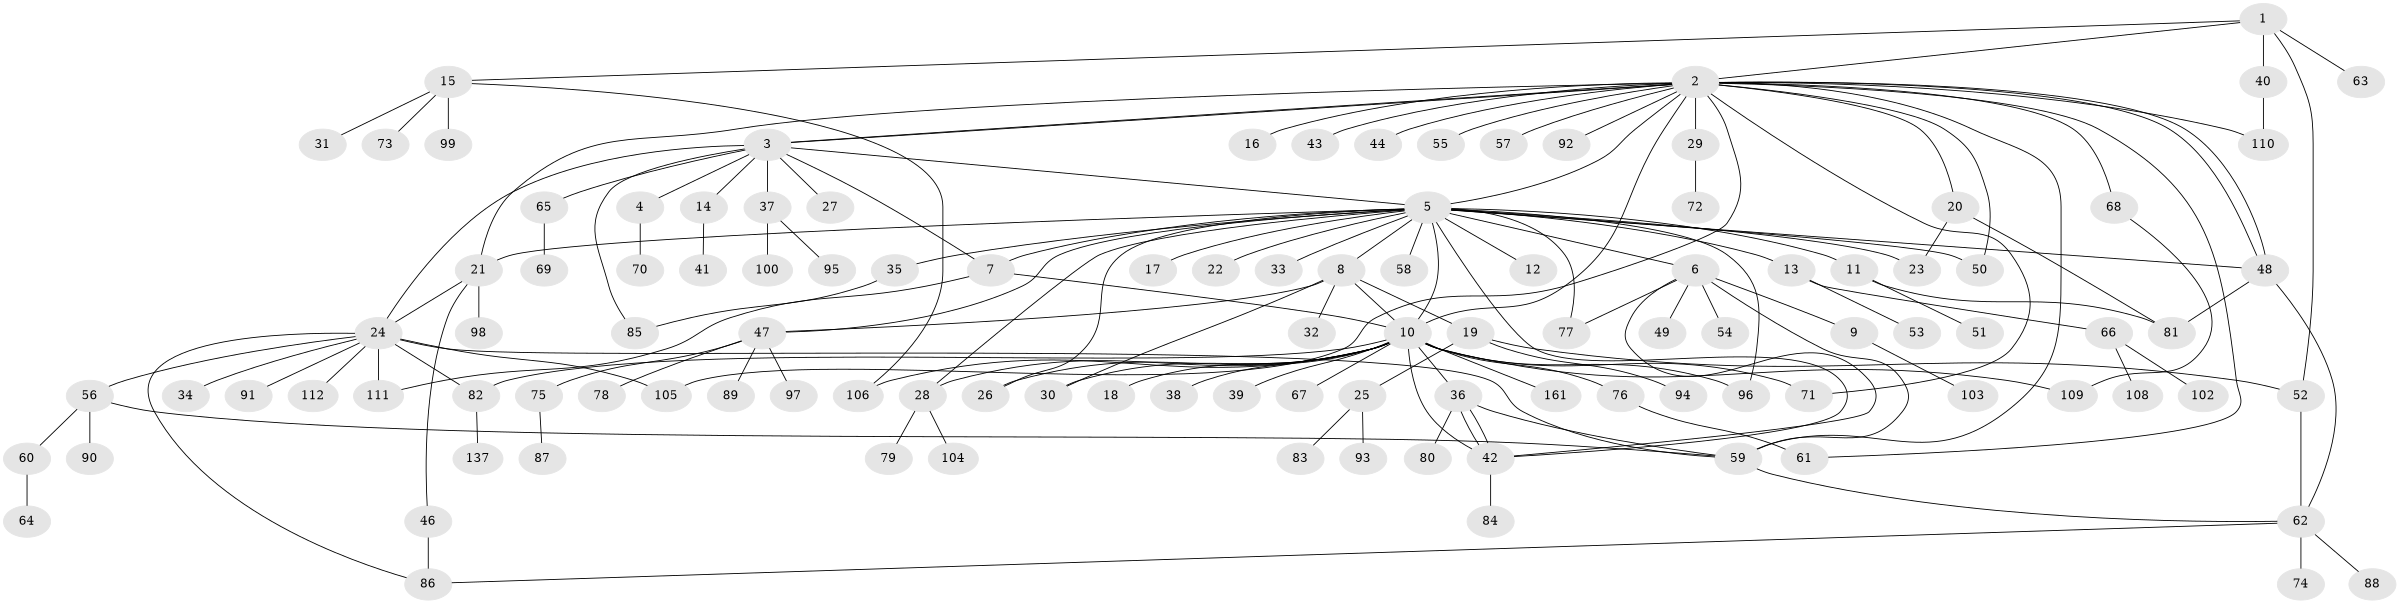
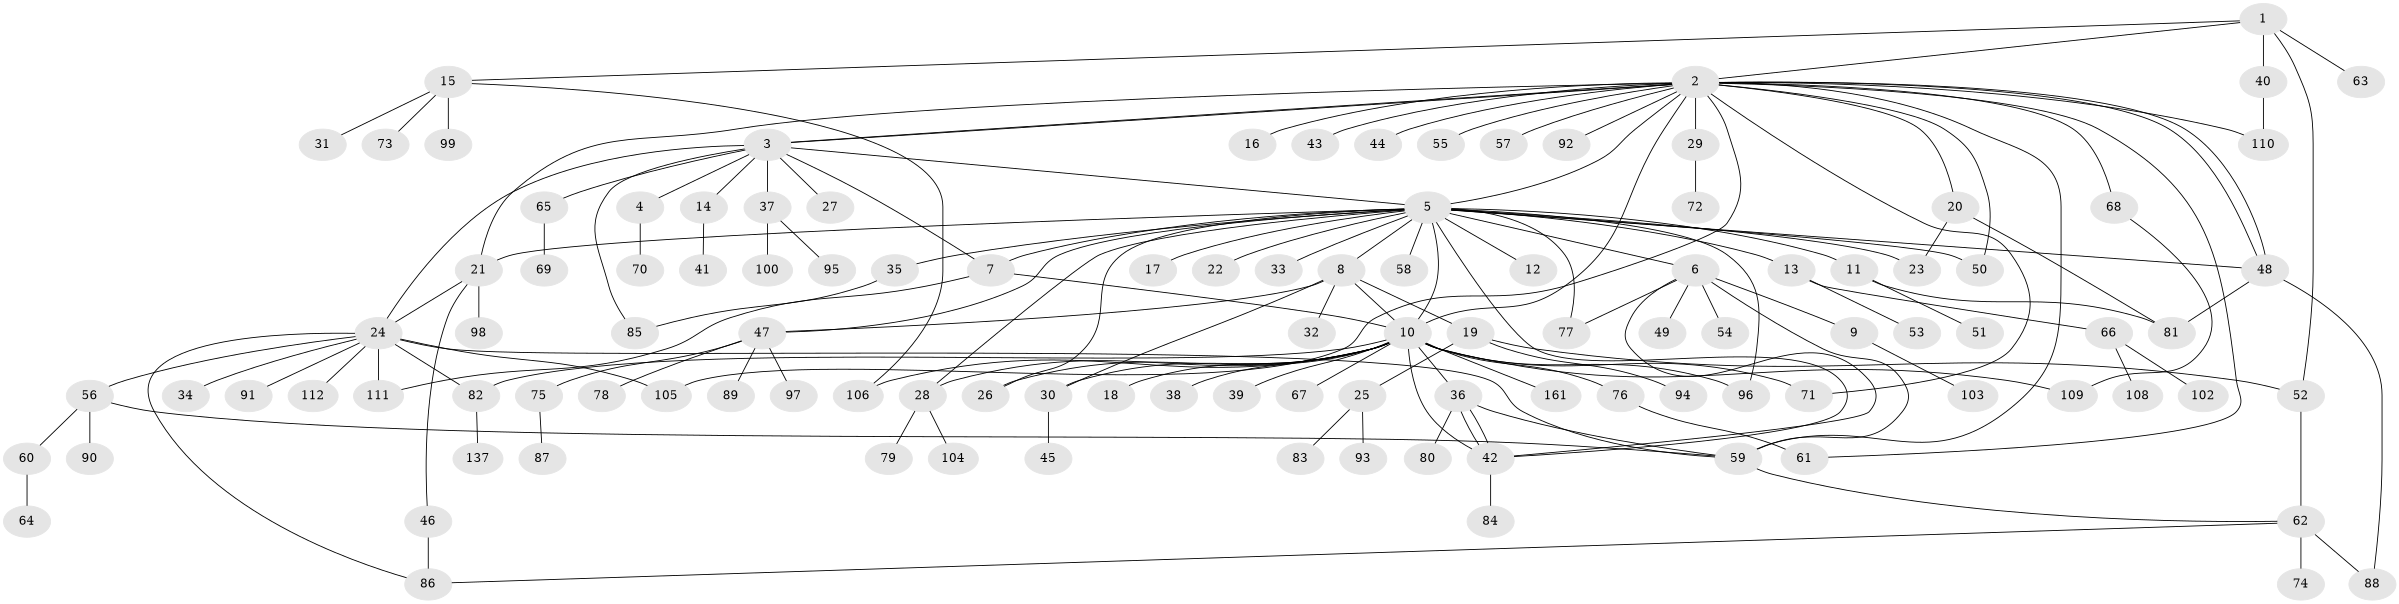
(2334, 390) -> (2382, 403)
none -> (1048, 459)
